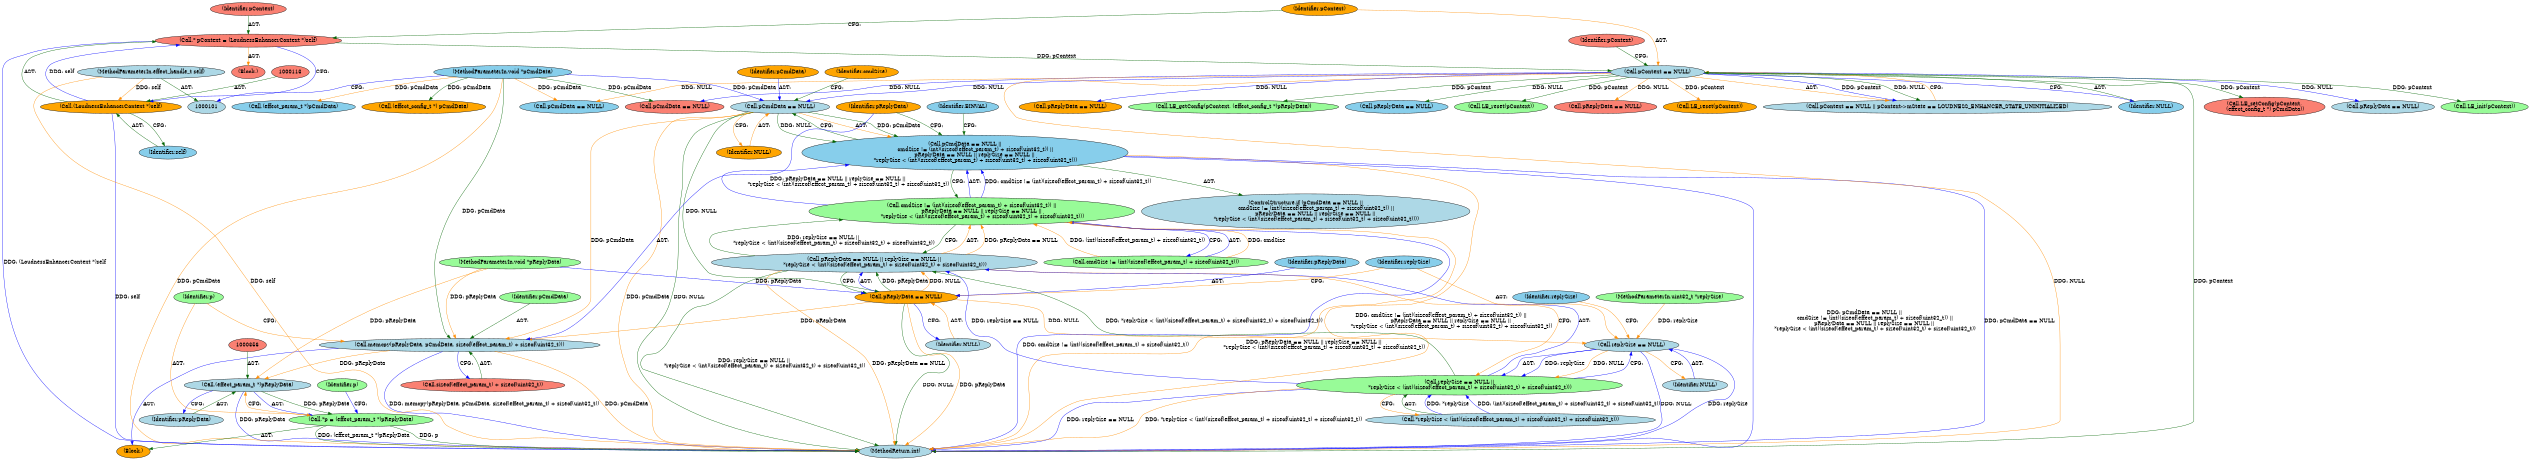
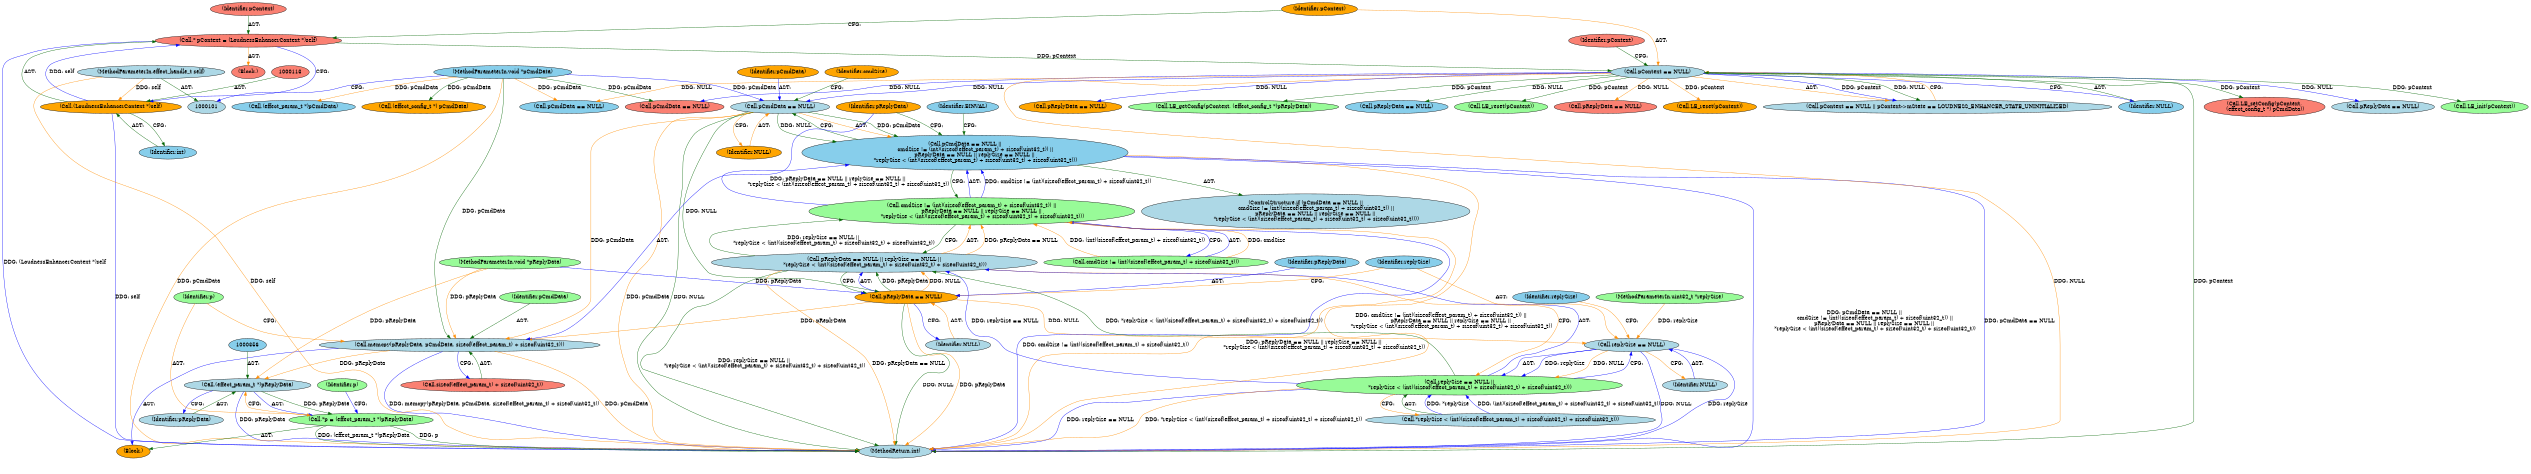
(168, 153) -> (168, 153)
(248, 345) -> (248, 345)
